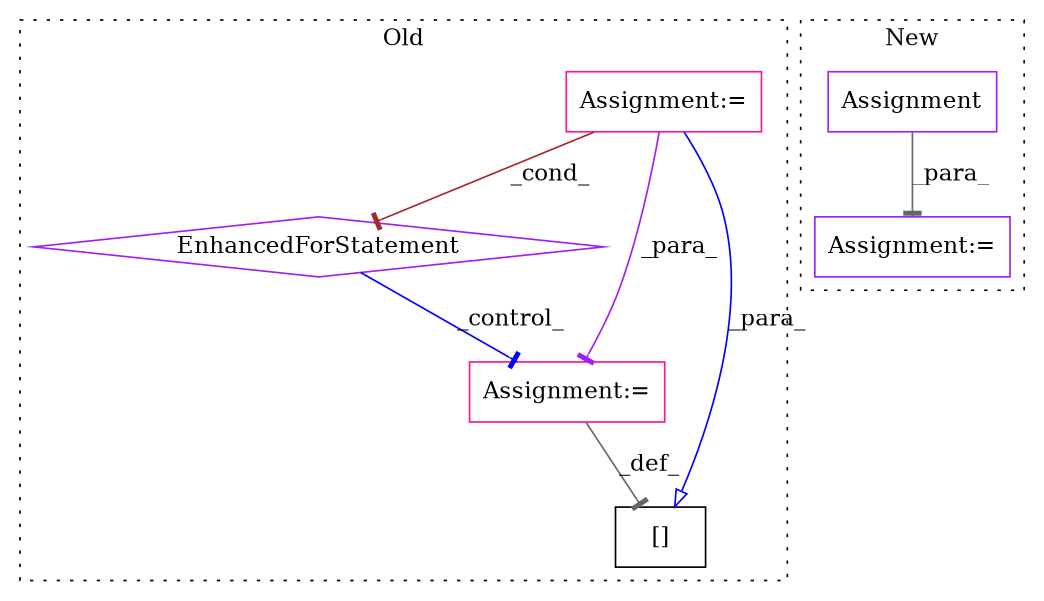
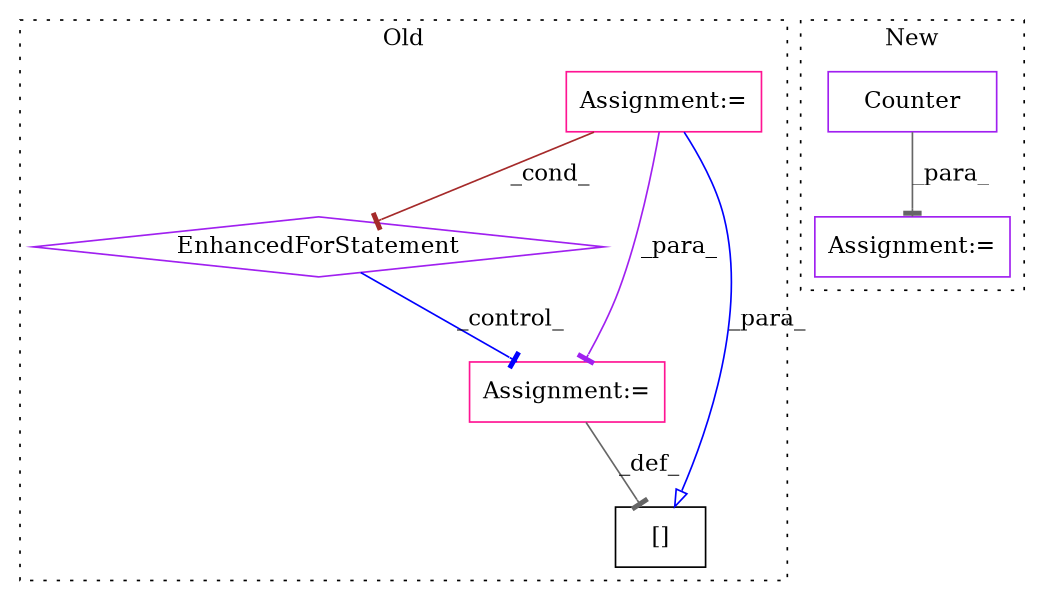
(912, 102) -> (912, 102)
